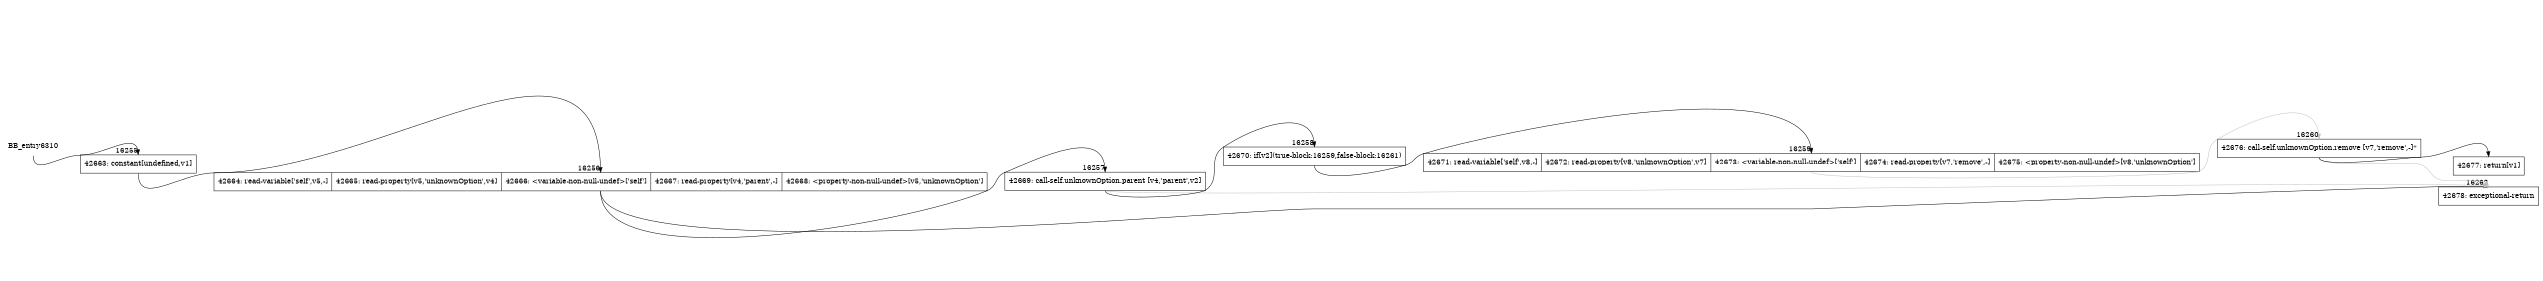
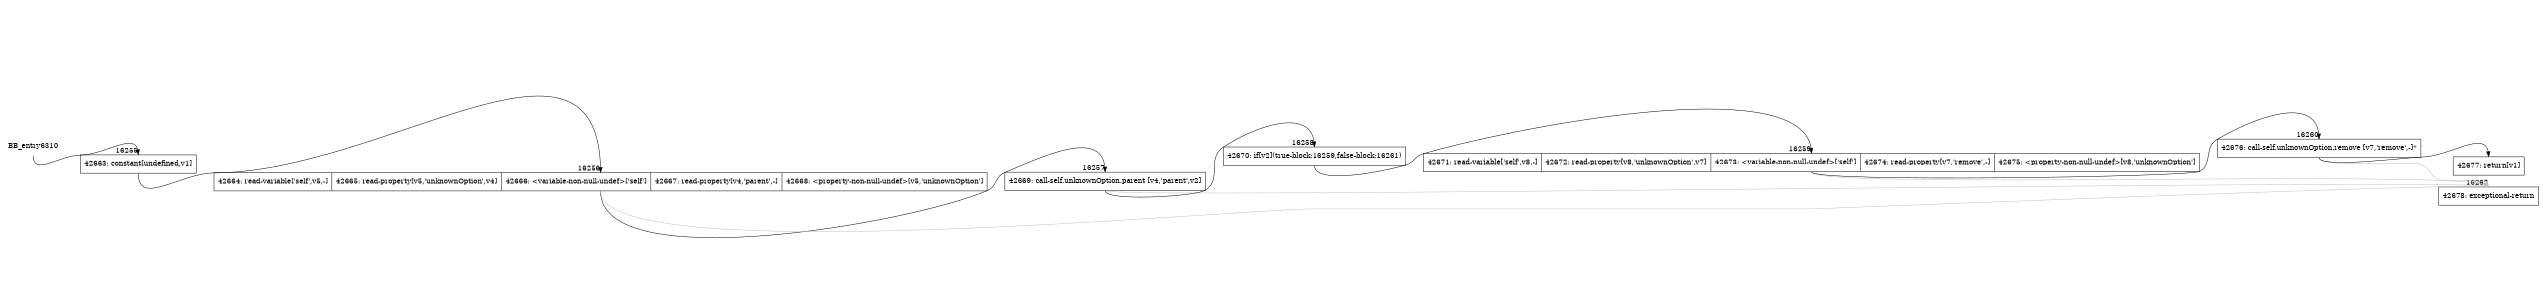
(2083, 177) -> (2083, 177)
none -> (2148, 179)
(1537, 209) -> (1537, 209)
